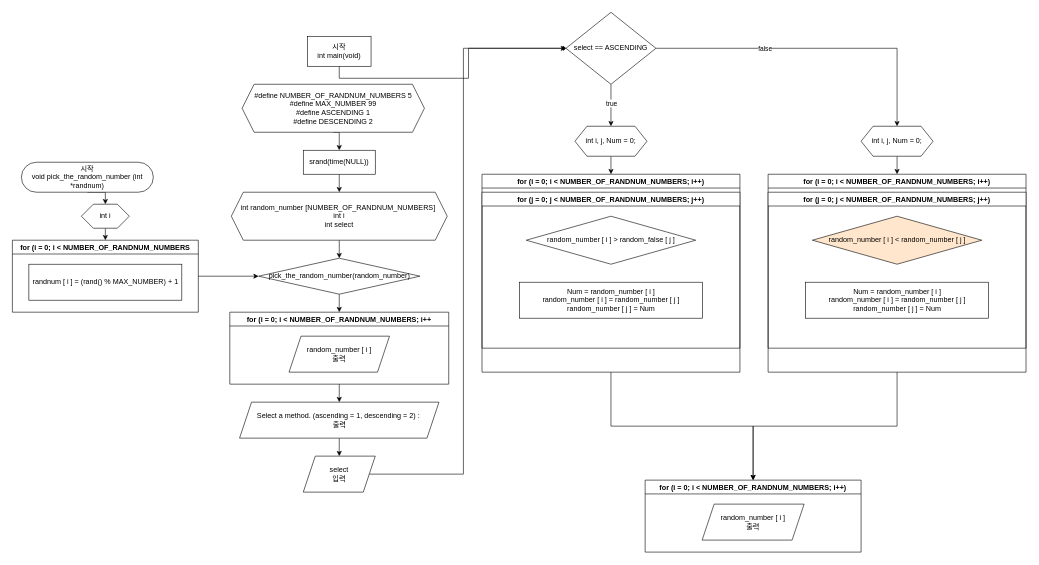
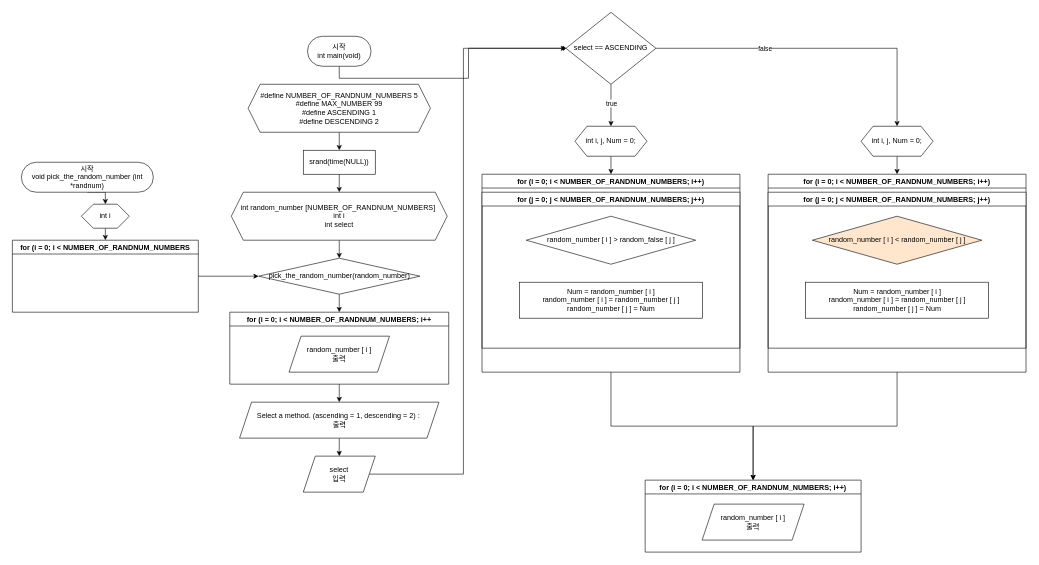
(339, 51) -> (339, 51)
(333, 108) -> (339, 108)
(105, 282) -> none
